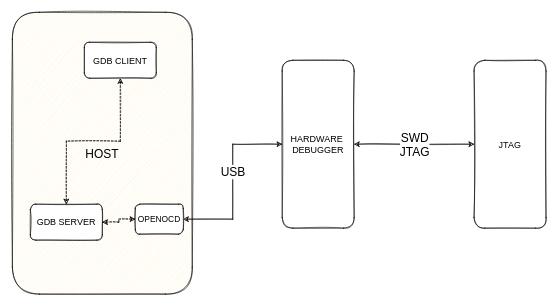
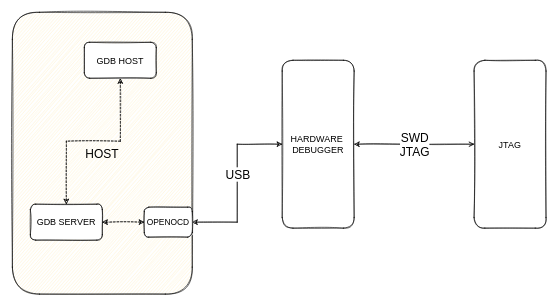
(120, 60) -> (120, 60)
(468, 144) -> (469, 144)
(159, 219) -> (168, 222)
